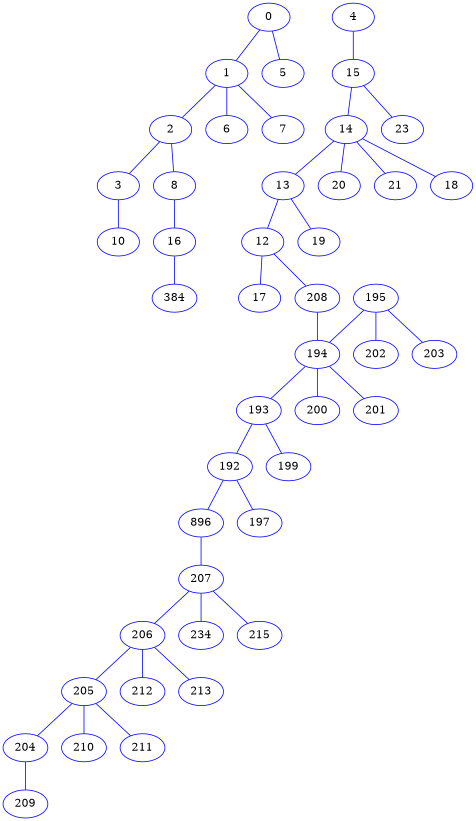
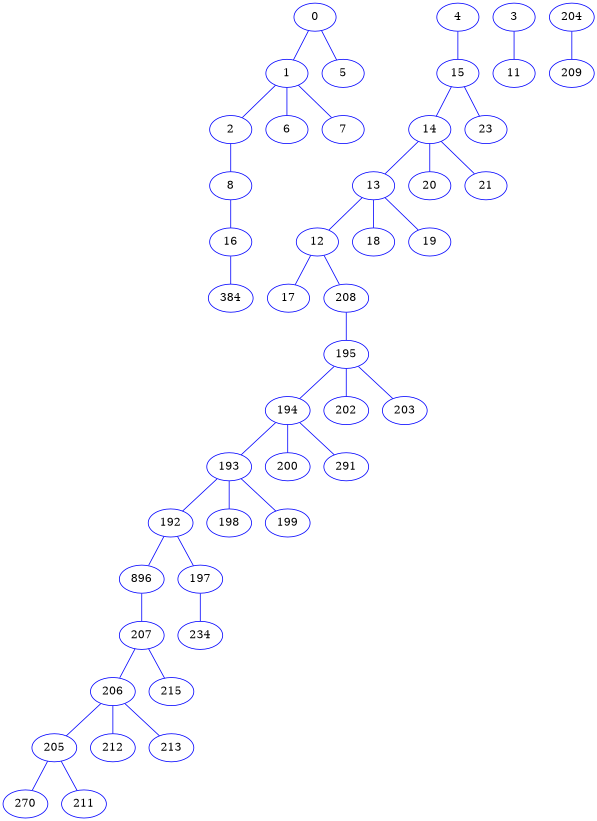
(144, 158) -> none
(399, 158) -> (374, 214)
(118, 242) -> (514, 73)
(317, 326) -> (346, 326)
(376, 411) -> (346, 467)
none -> (229, 523)
(201, 607) -> (200, 607)
(55, 720) -> none
(84, 748) -> (25, 804)
